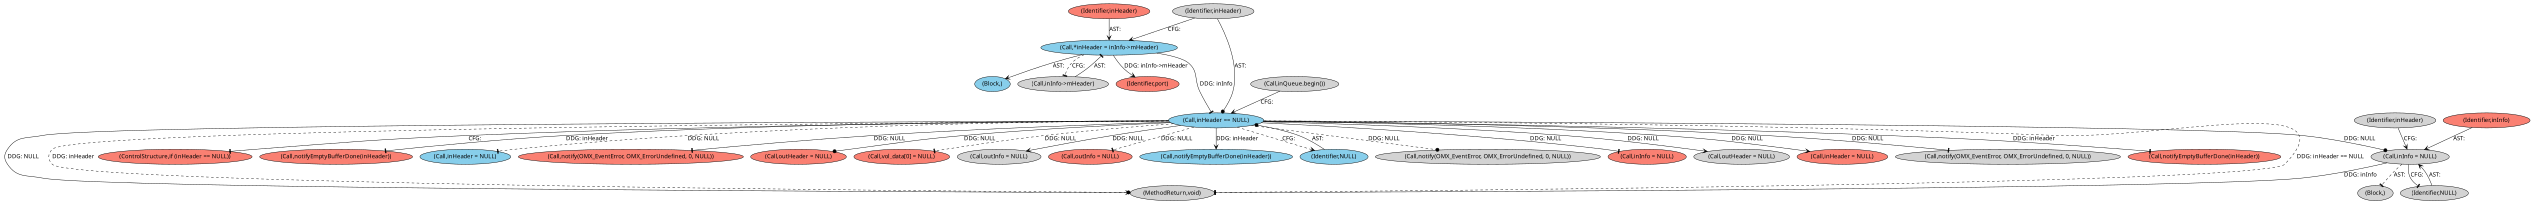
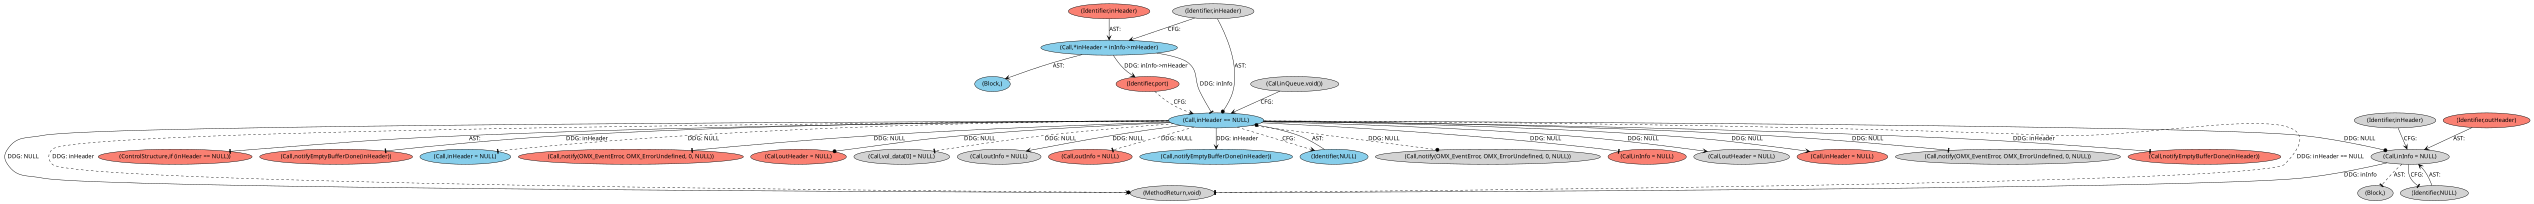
(1063, 84) -> none
(1295, 84) -> (1295, 84)
none -> (1171, 104)
(2487, 120) -> (2487, 120)
(476, 139) -> (476, 139)
(902, 157) -> (902, 157)
